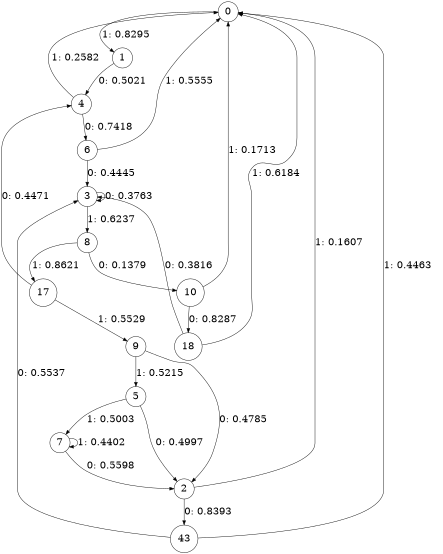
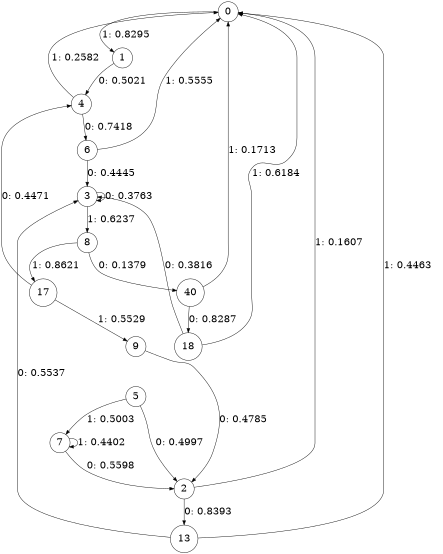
(190, 293) -> (190, 293)
(136, 369) -> none
(184, 539) -> (184, 539)
